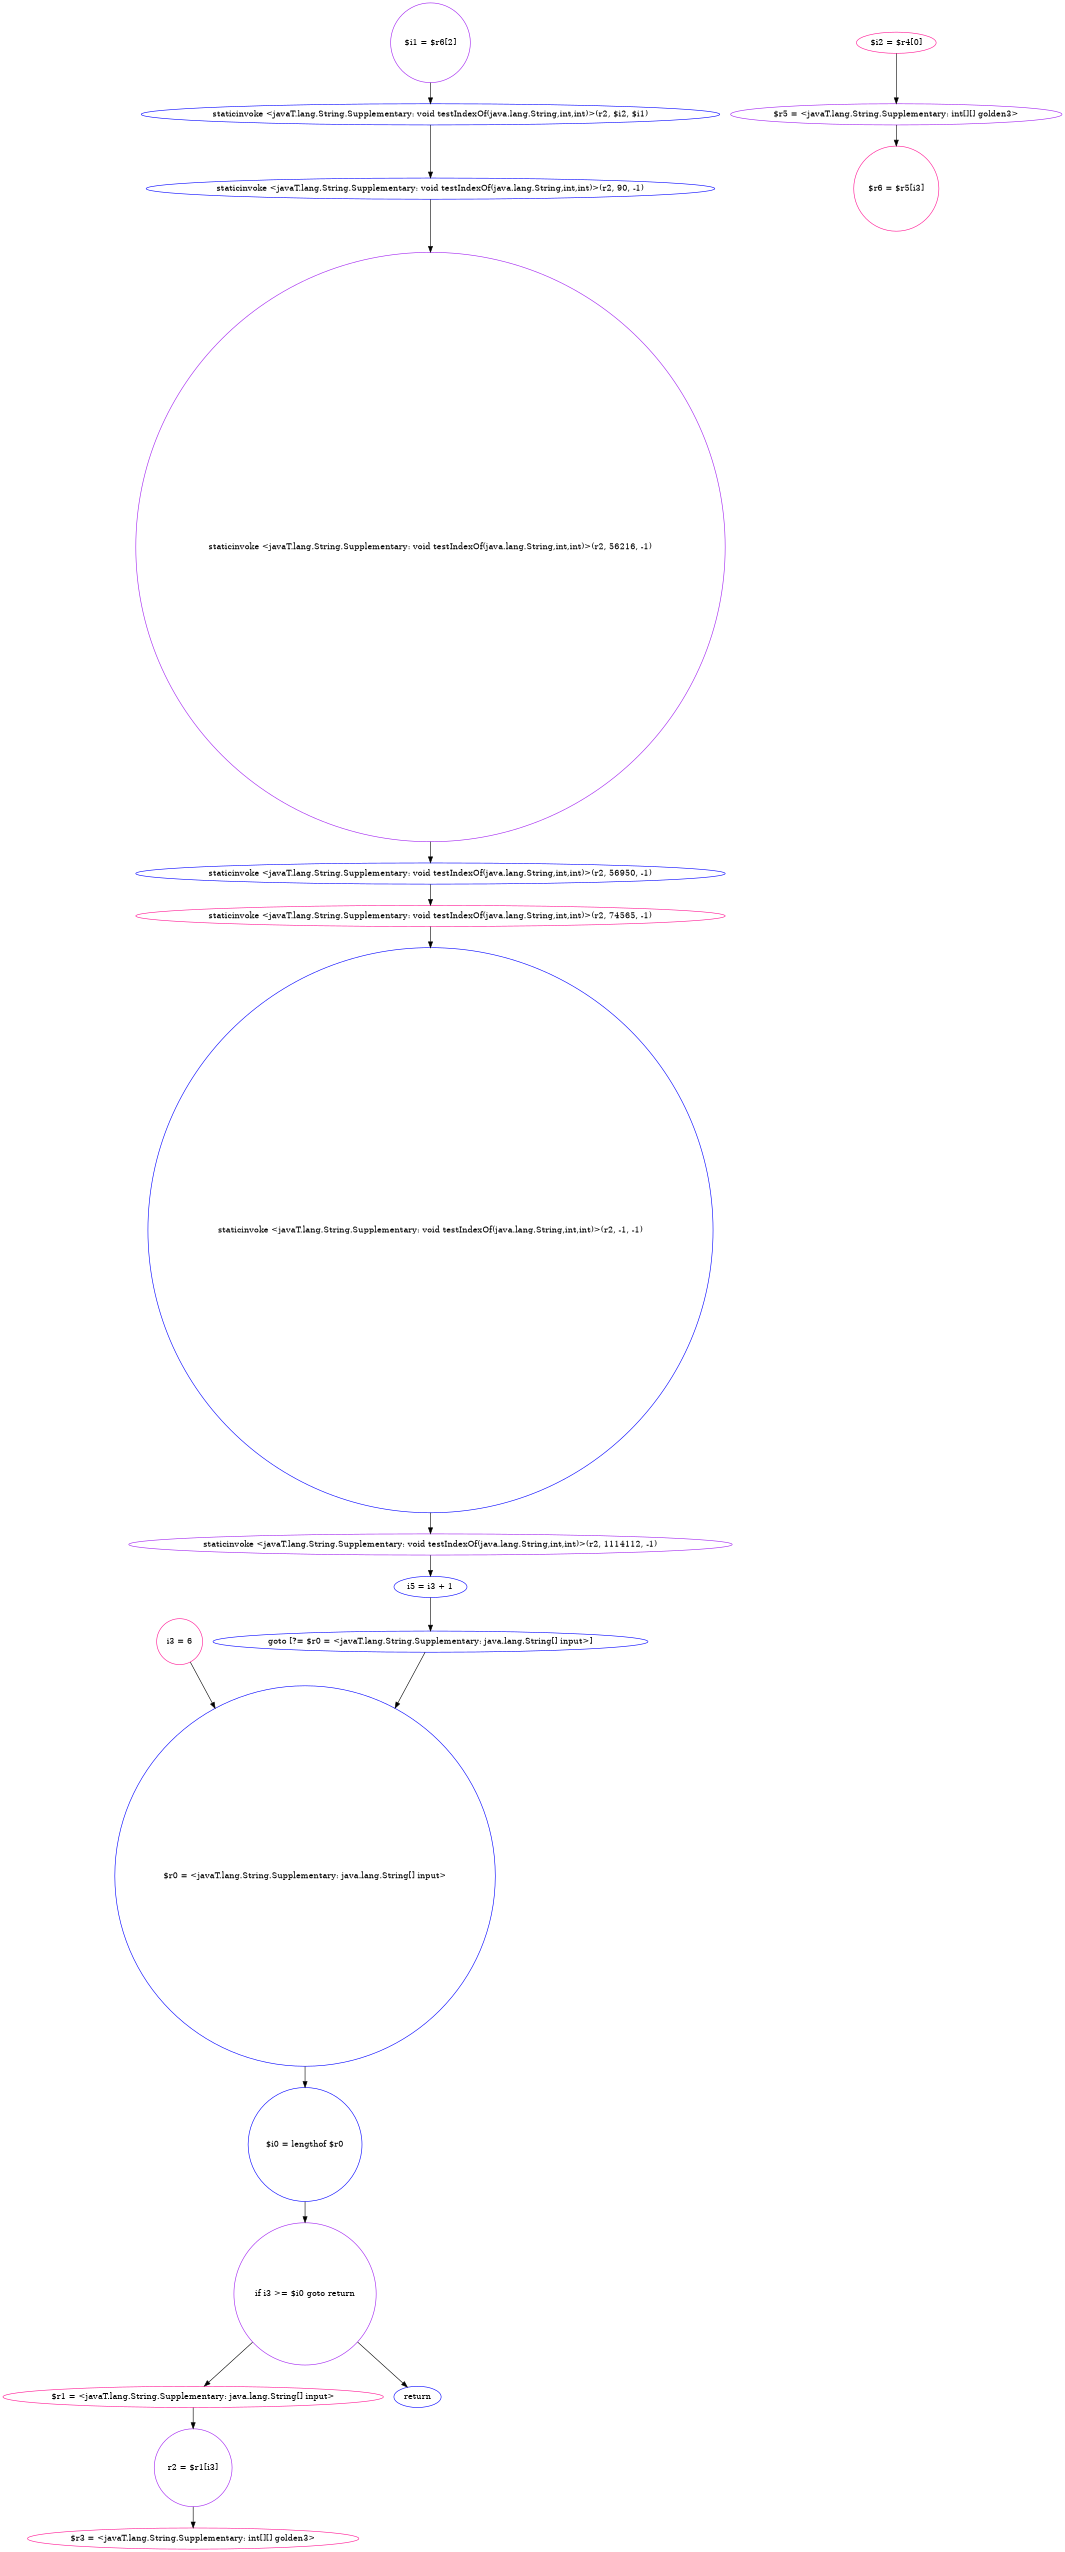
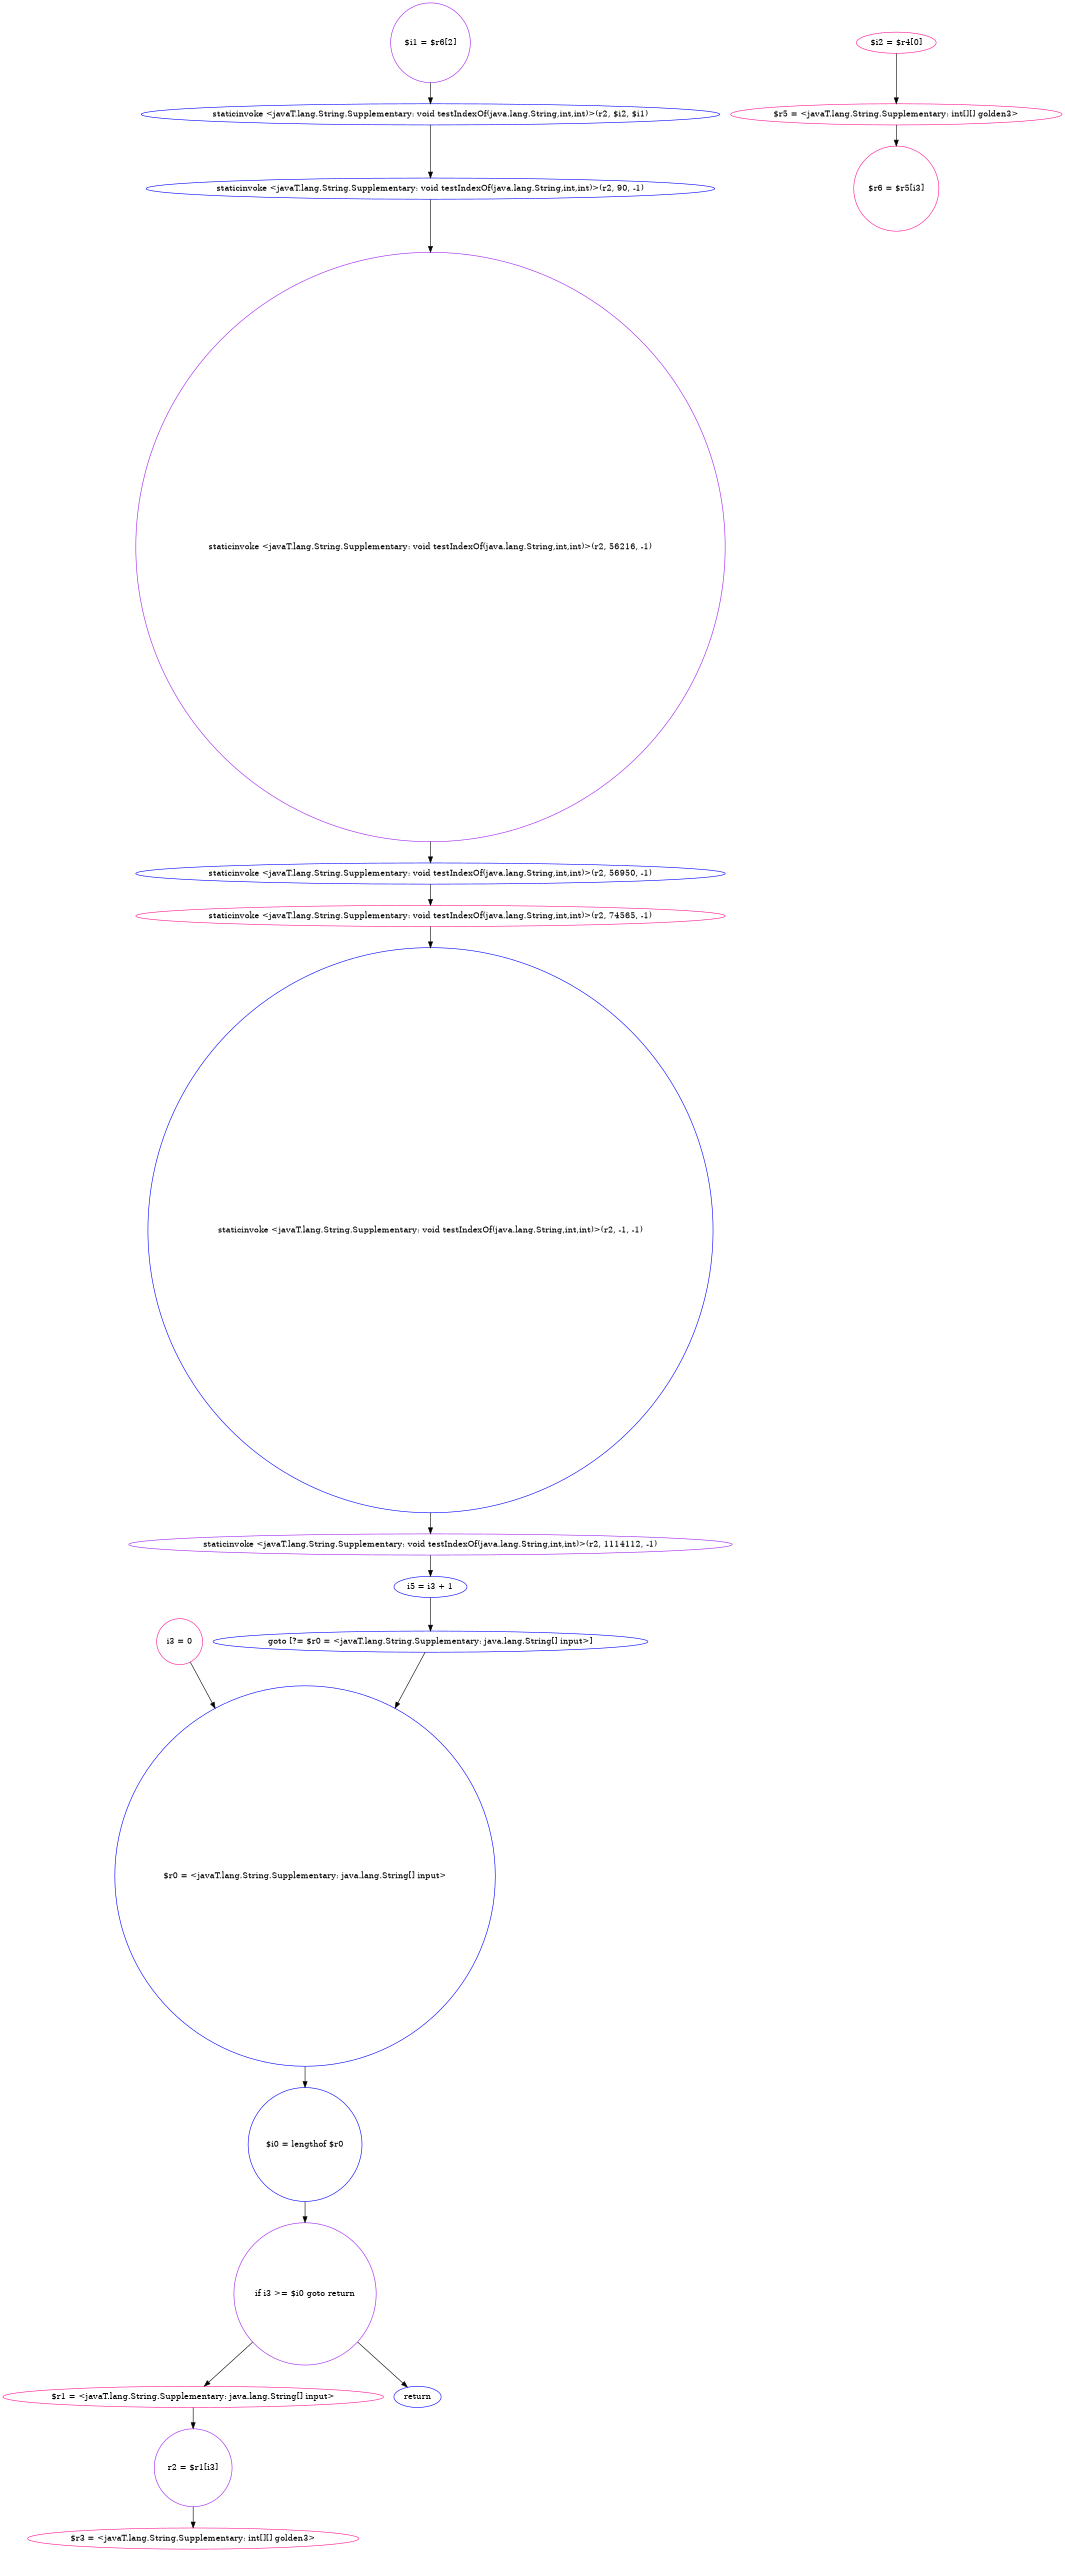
(896, 114) -> (896, 114)
(180, 1642) -> (180, 1642)
